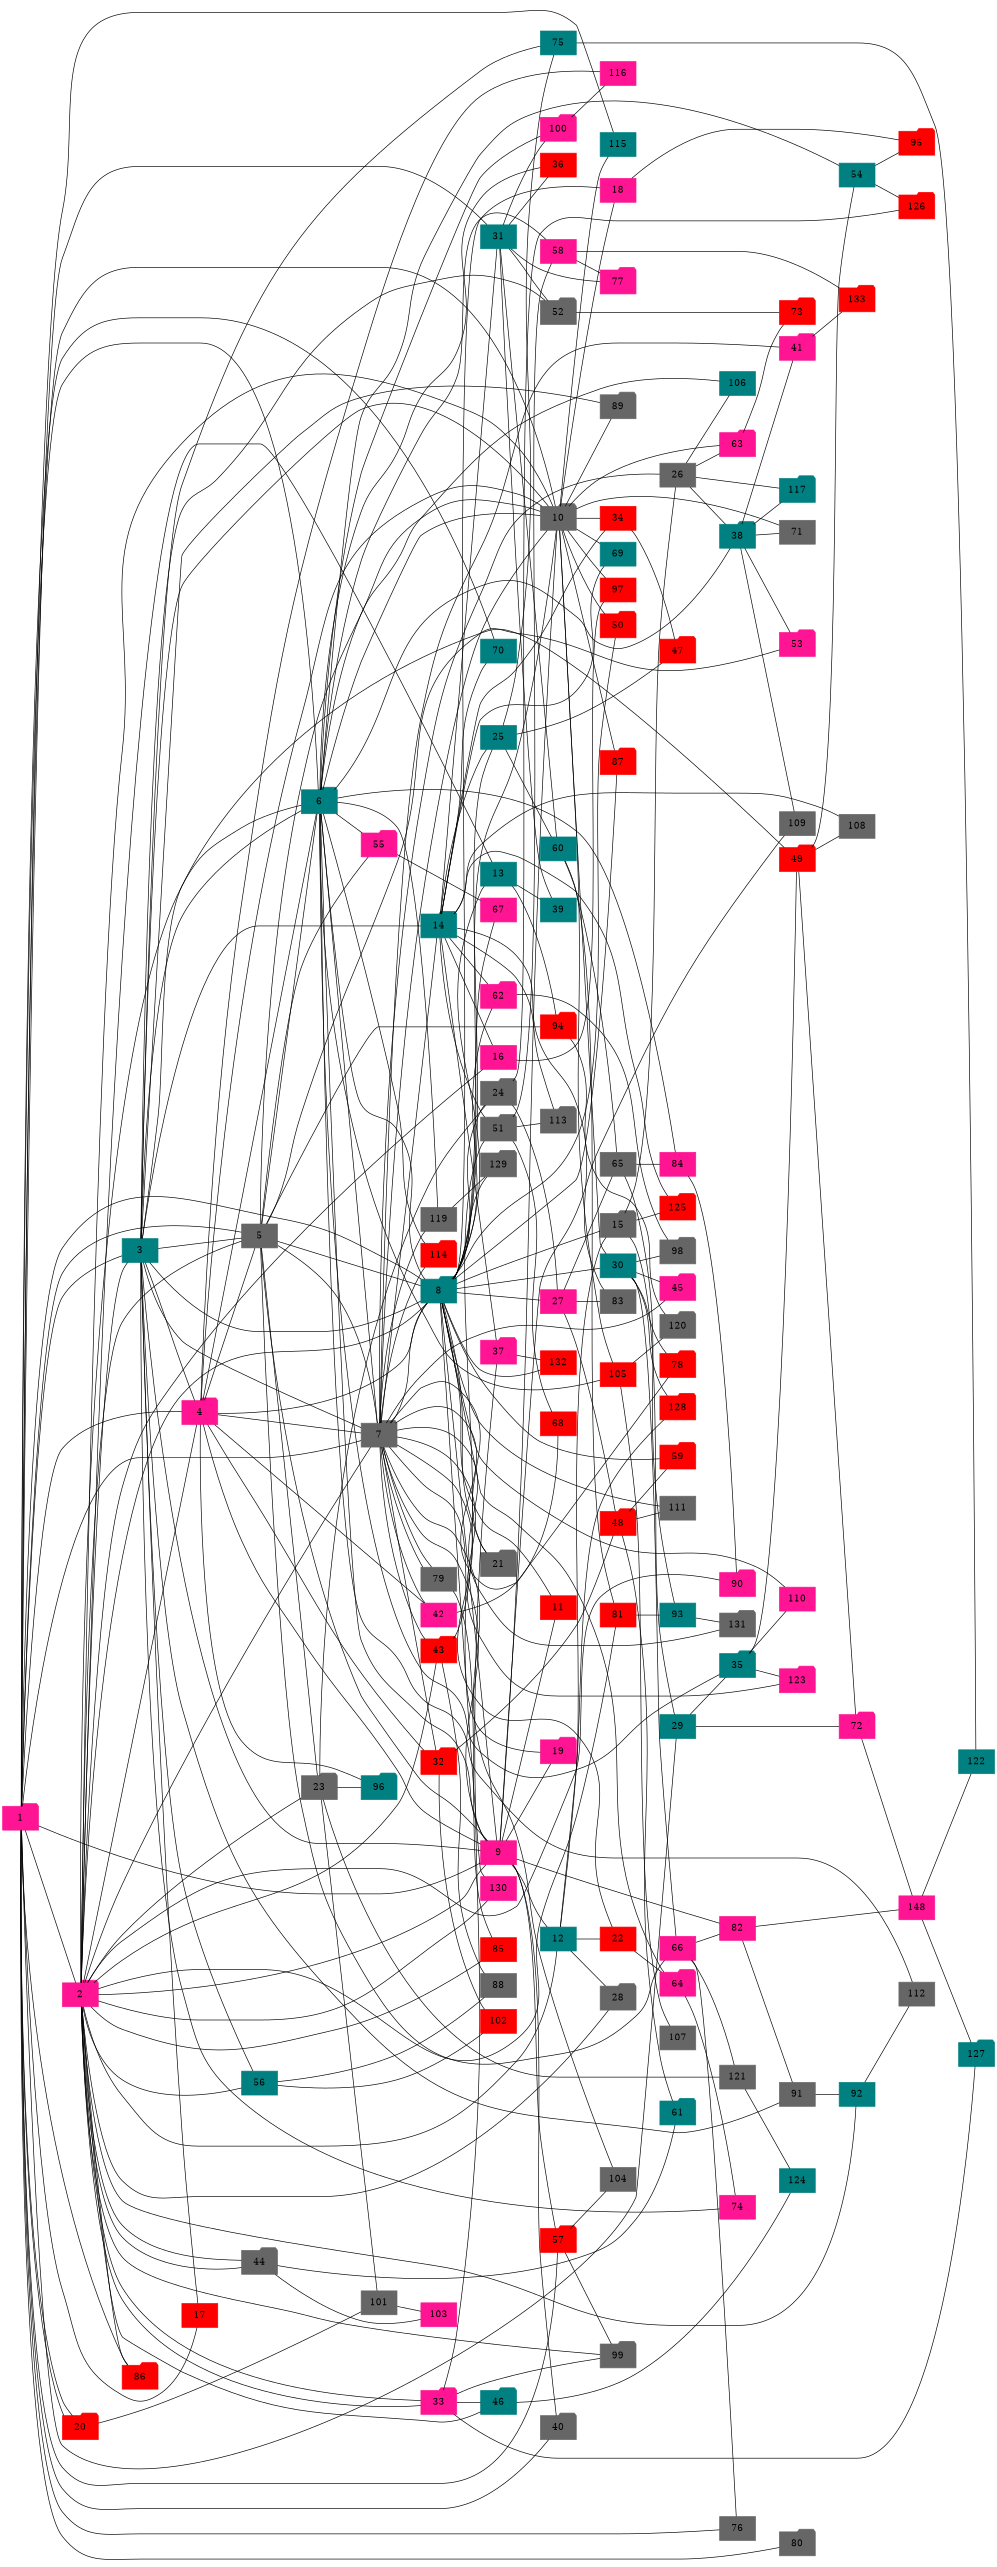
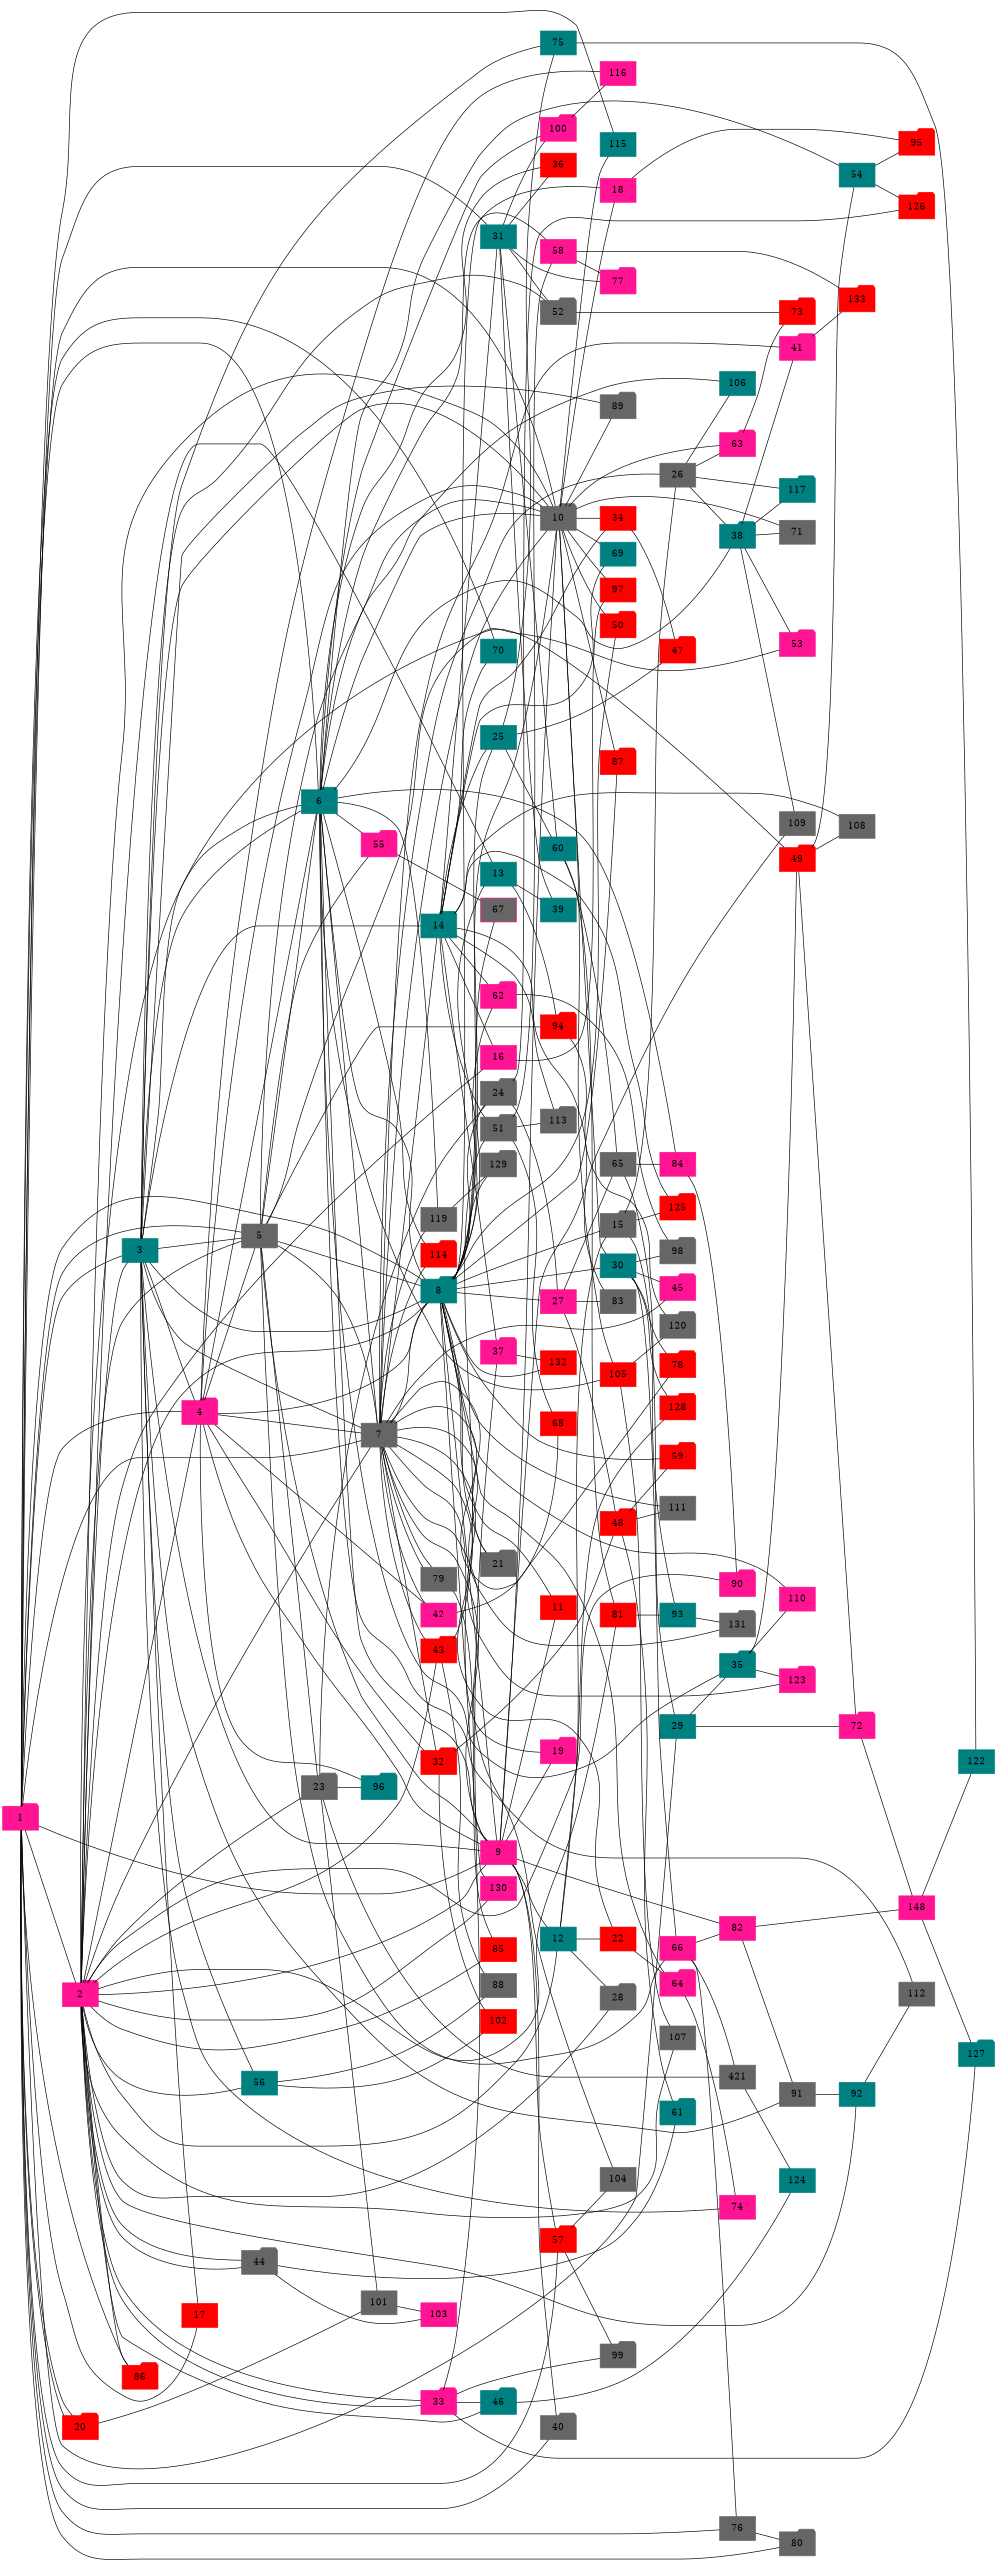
(499, 910) -> (499, 910)
(738, 2077) -> (738, 2077)
(231, 2299) -> (379, 2209)
none -> (768, 2536)
